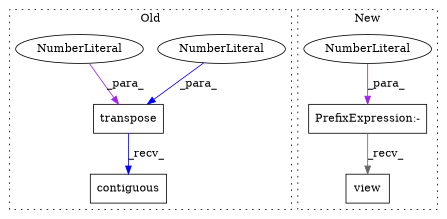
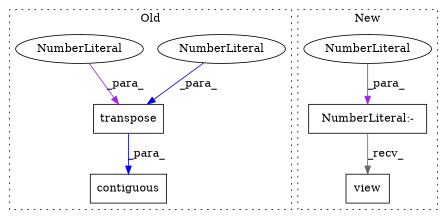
(368, 119) -> (368, 119)
(147, 154) -> (147, 154)
